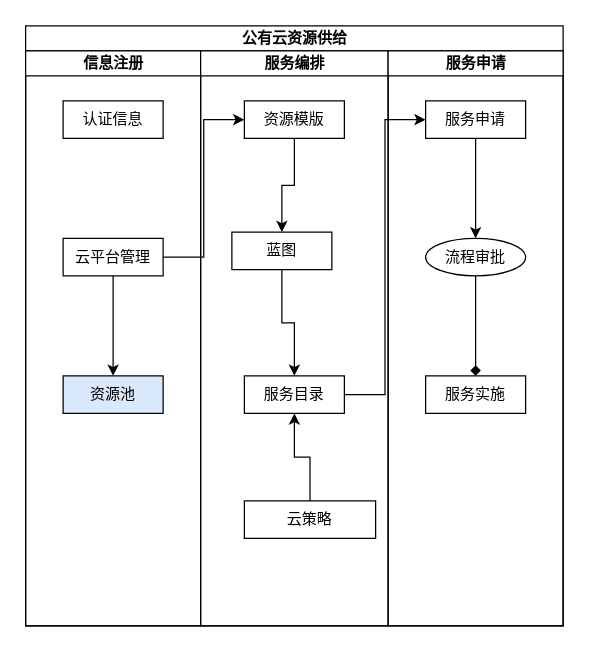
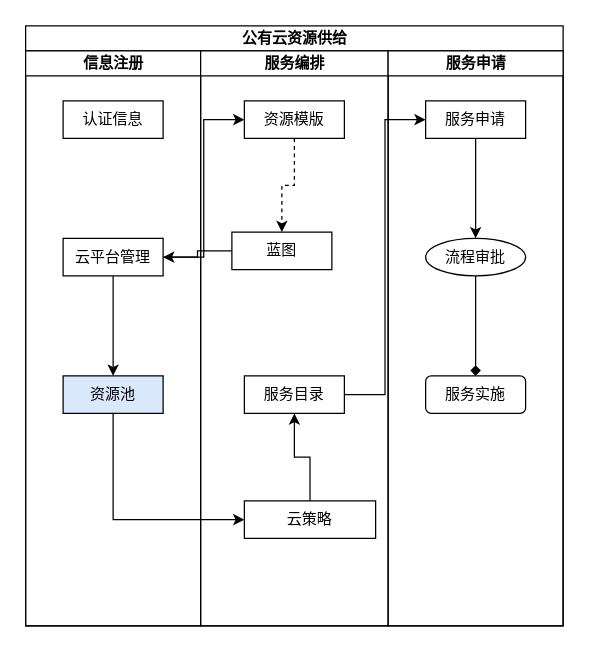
(291, 185) -> (291, 185)
(284, 323) -> (219, 251)
(476, 394) -> (476, 394)
none -> (121, 519)
